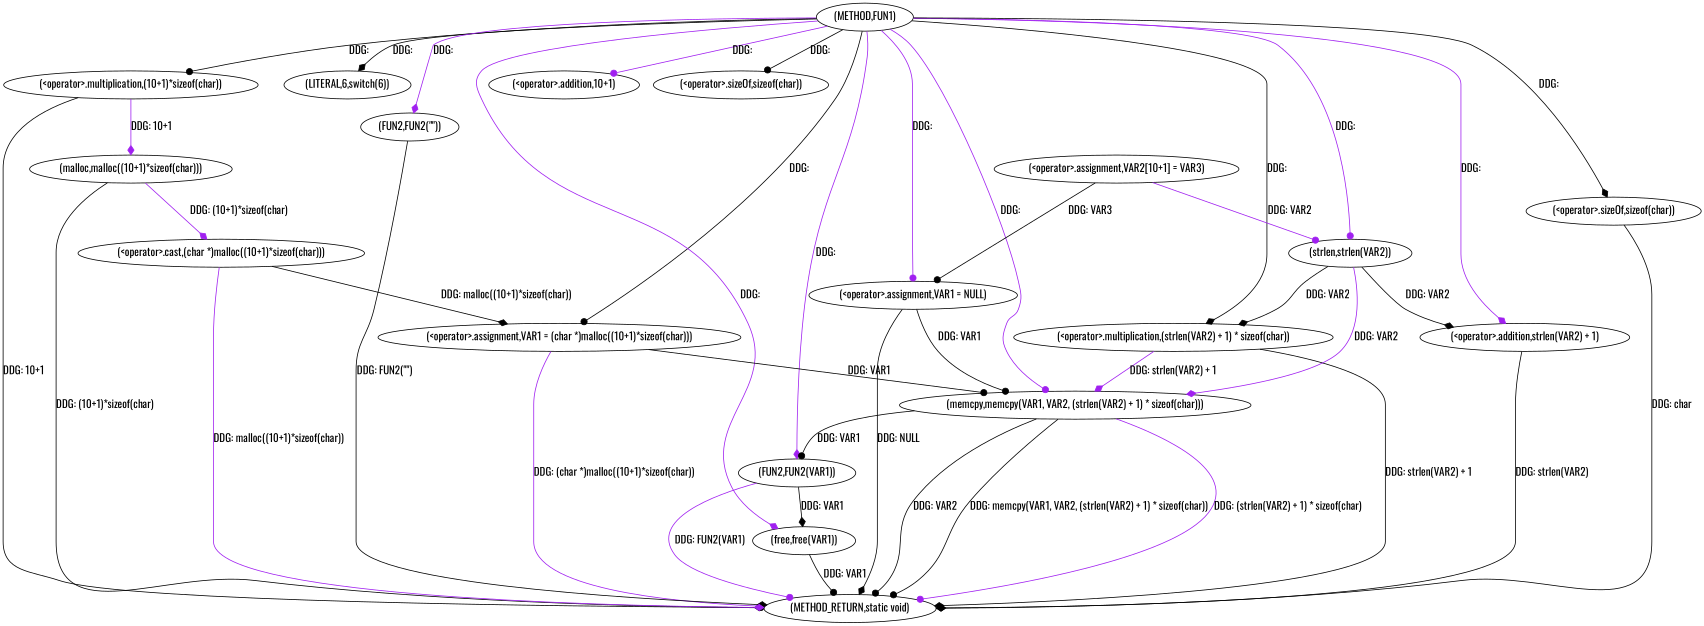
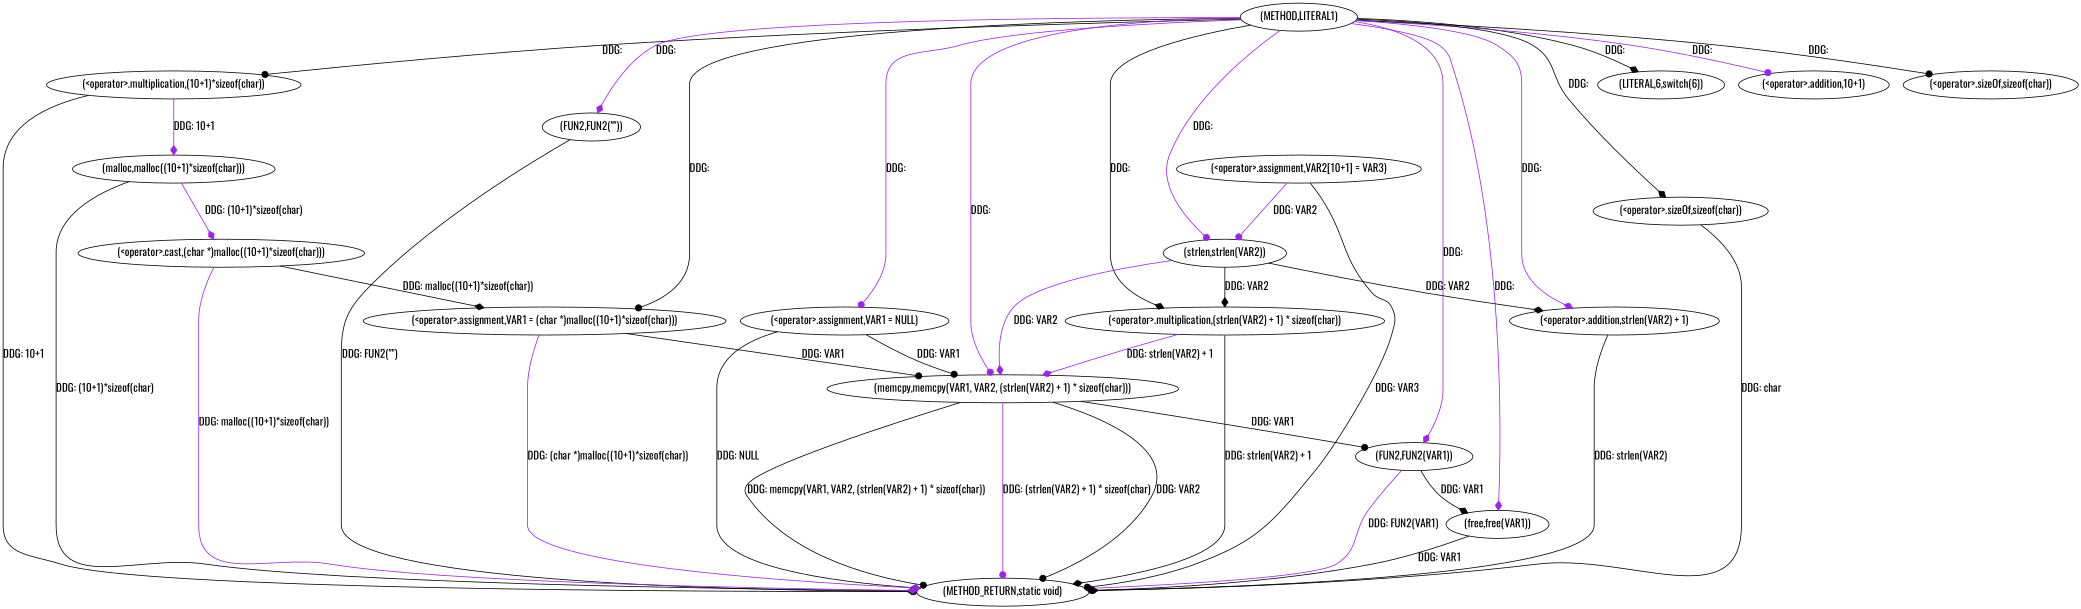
(865, 17) -> (1299, 17)
(1018, 230) -> (1345, 428)
